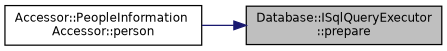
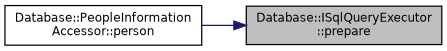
(103, 25) -> (103, 25)
